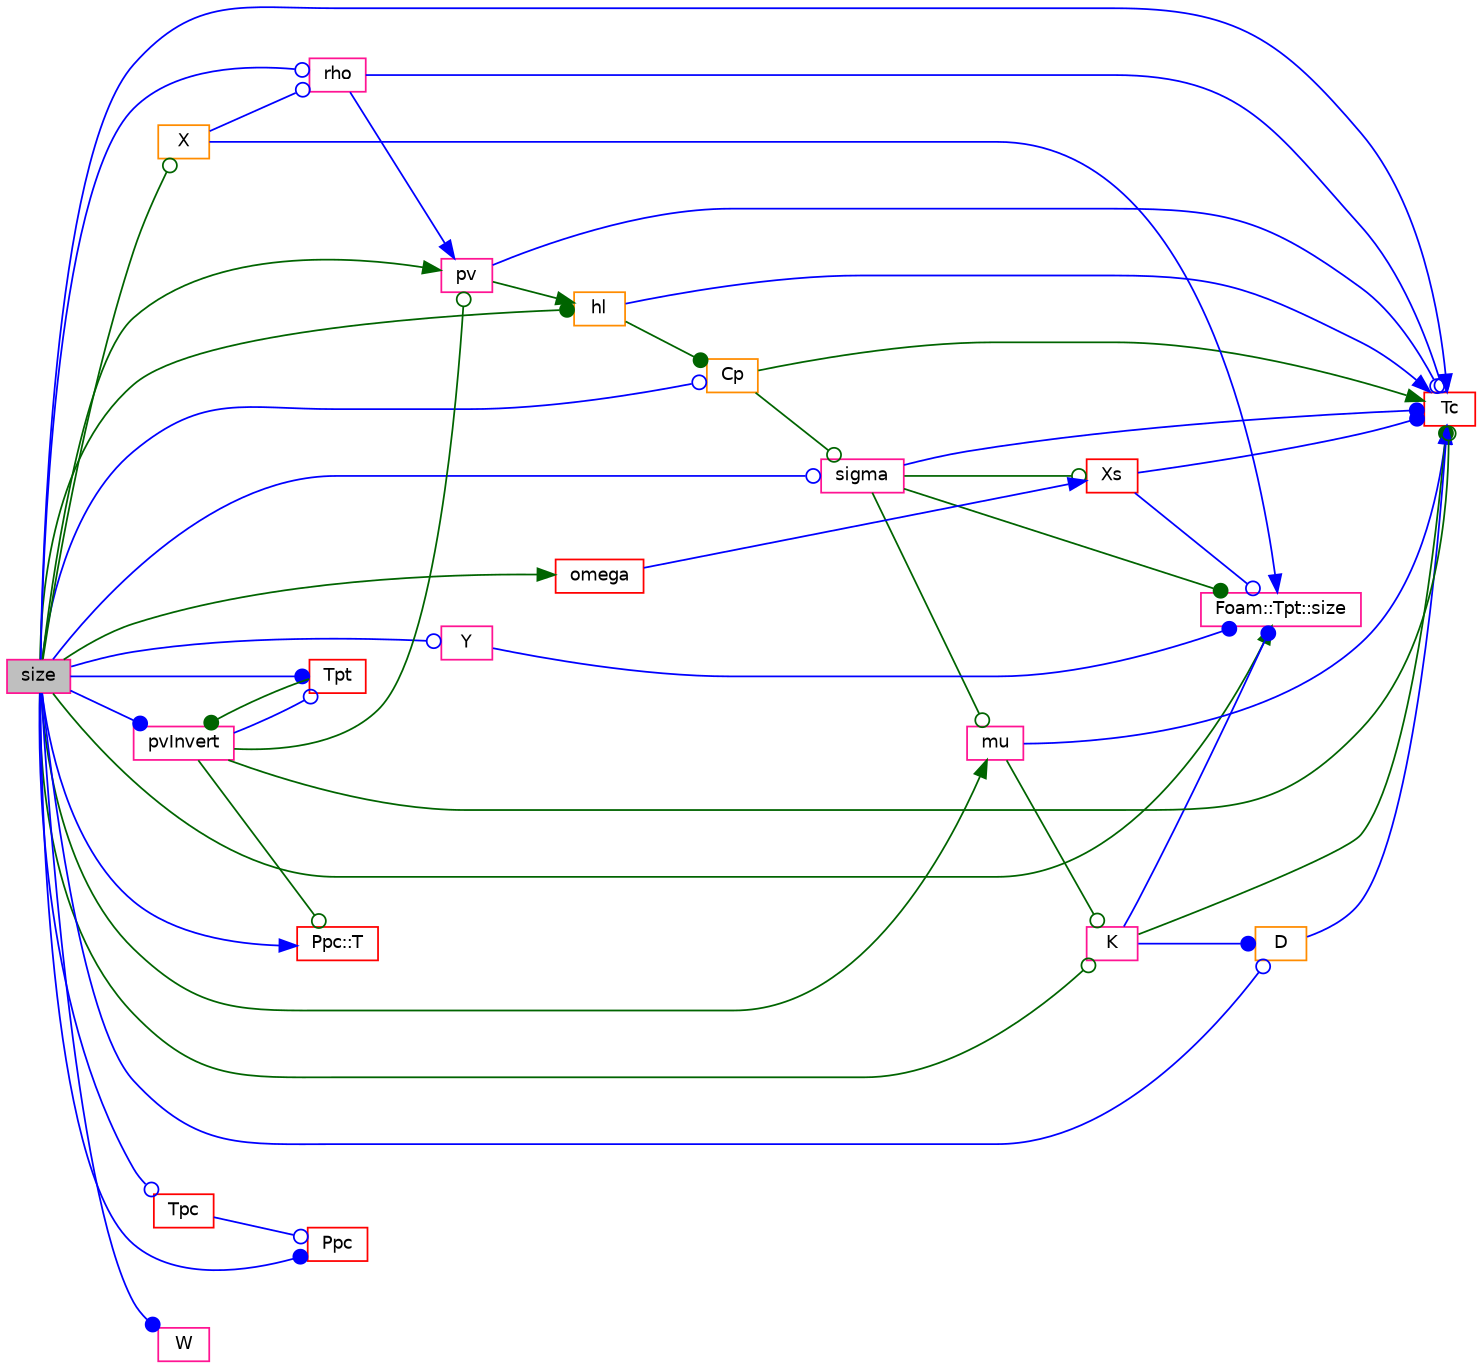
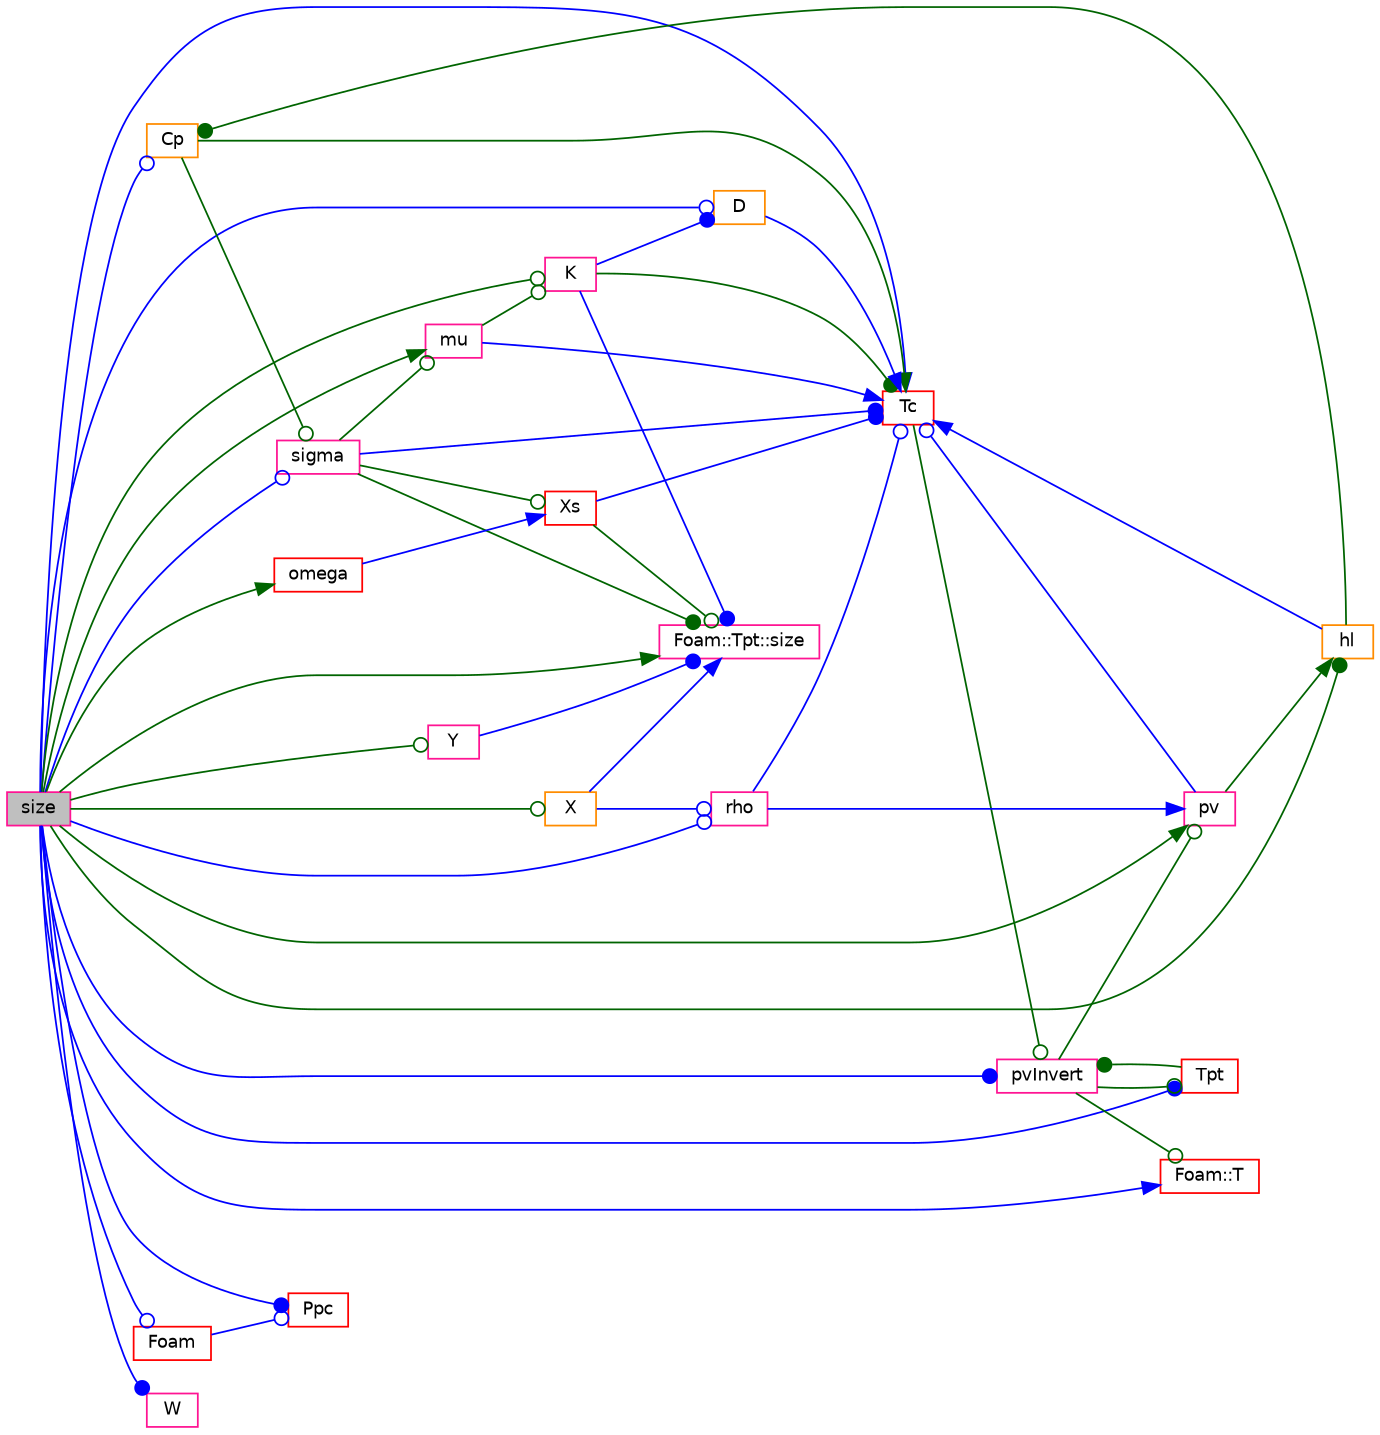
(1191, 538) -> (649, 571)
(248, 641) -> (241, 766)
(270, 718) -> (1132, 1088)
(921, 810) -> (976, 735)
(338, 944) -> (1210, 1176)
(184, 1211) -> (172, 1343)
